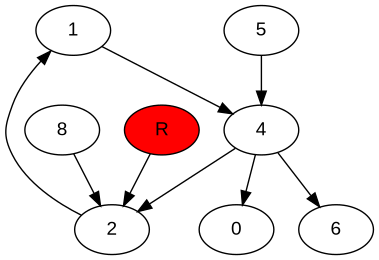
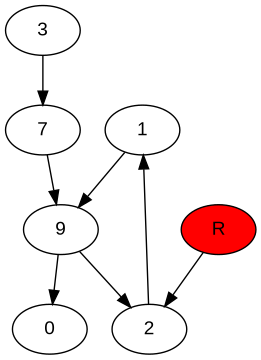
none -> (43, 30)
(261, 30) -> (43, 130)
(62, 130) -> none
(261, 130) -> (61, 230)
(336, 230) -> none
